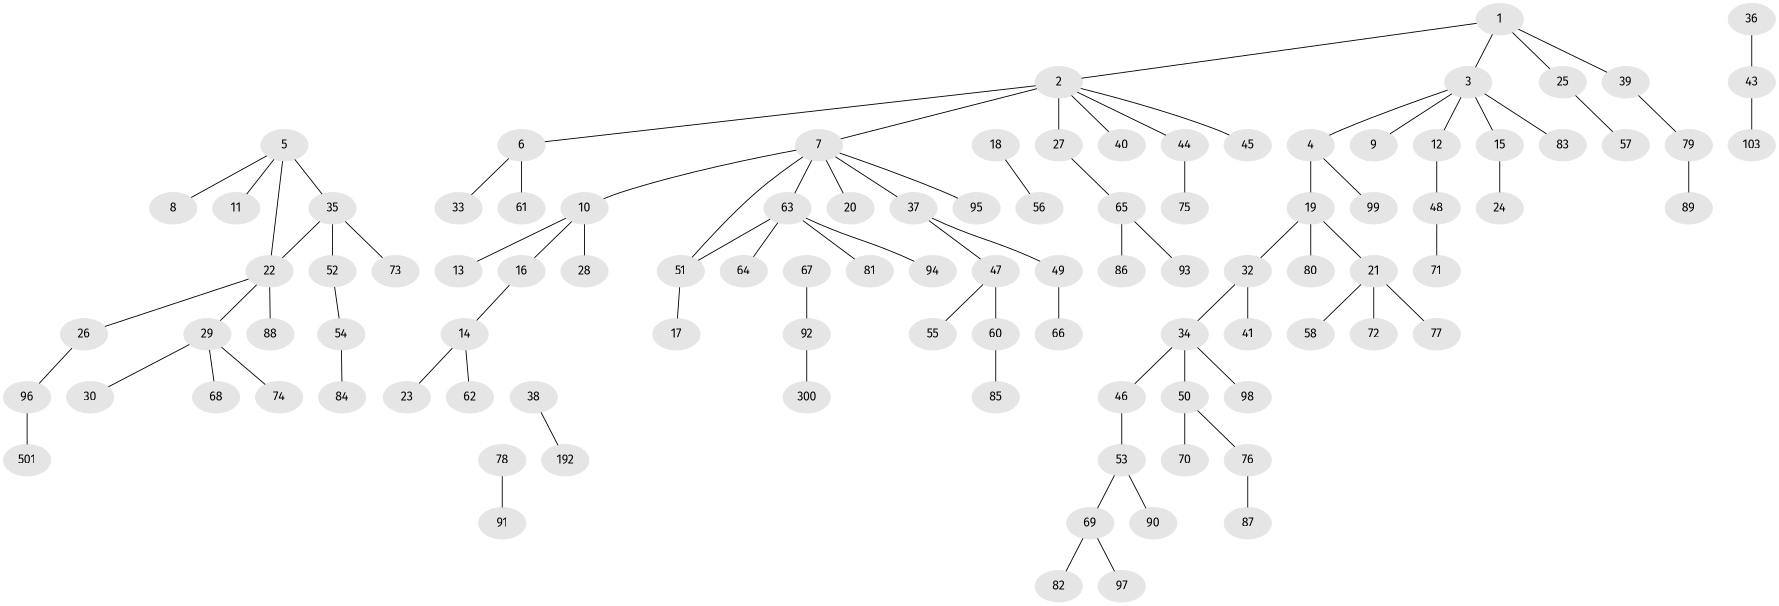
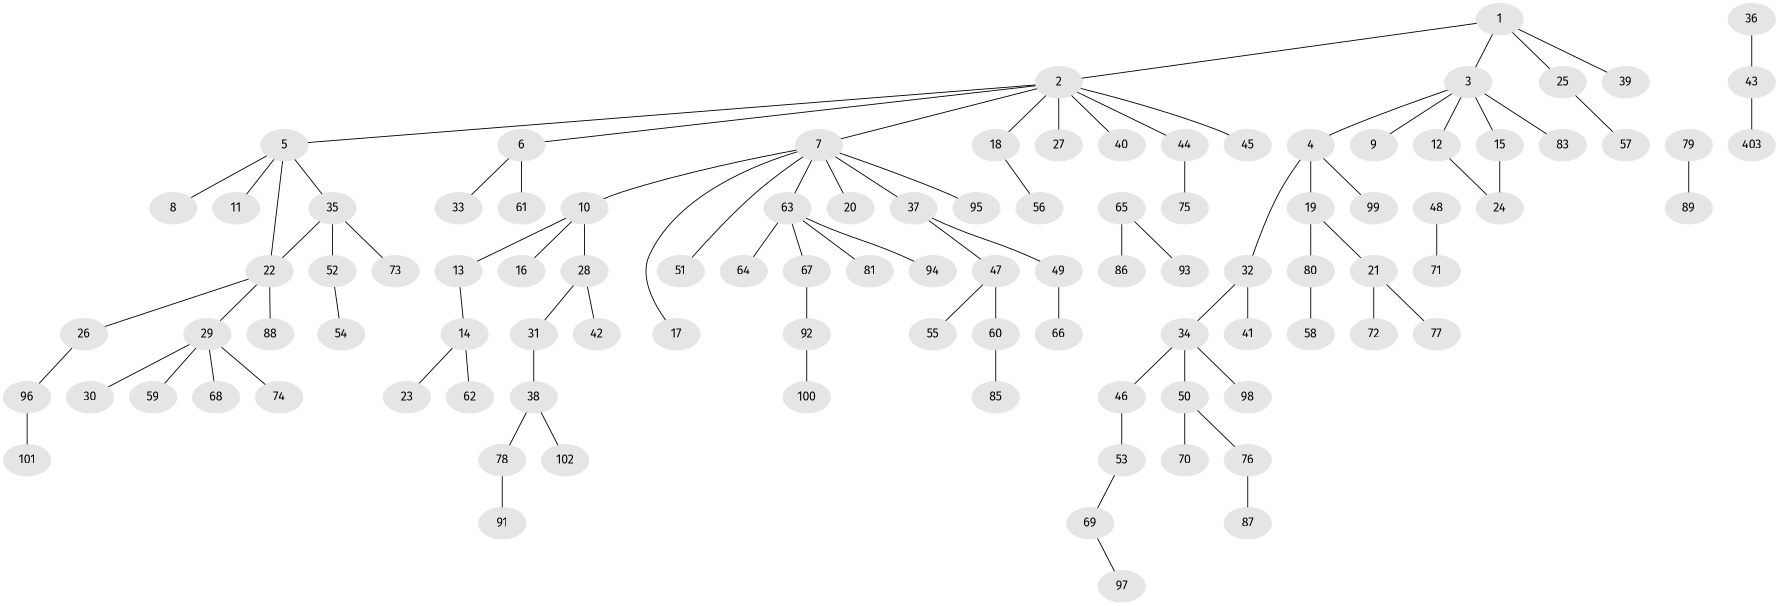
none -> (671, 114)
none -> (1027, 114)
(1657, 114) -> none
(1752, 145) -> (1752, 145)
(1090, 177) -> none
(1437, 177) -> (1468, 177)
(734, 240) -> (797, 240)
(1279, 240) -> (1273, 206)
(493, 303) -> (462, 303)
(679, 303) -> (685, 210)
(1342, 303) -> (1311, 303)
none -> (534, 334)
none -> (597, 334)
none -> (153, 397)
(342, 397) -> none
(807, 397) -> (807, 397)
none -> (518, 429)
(27, 460) -> (27, 460)
(565, 460) -> (565, 460)
(1153, 523) -> none
(1059, 586) -> none
